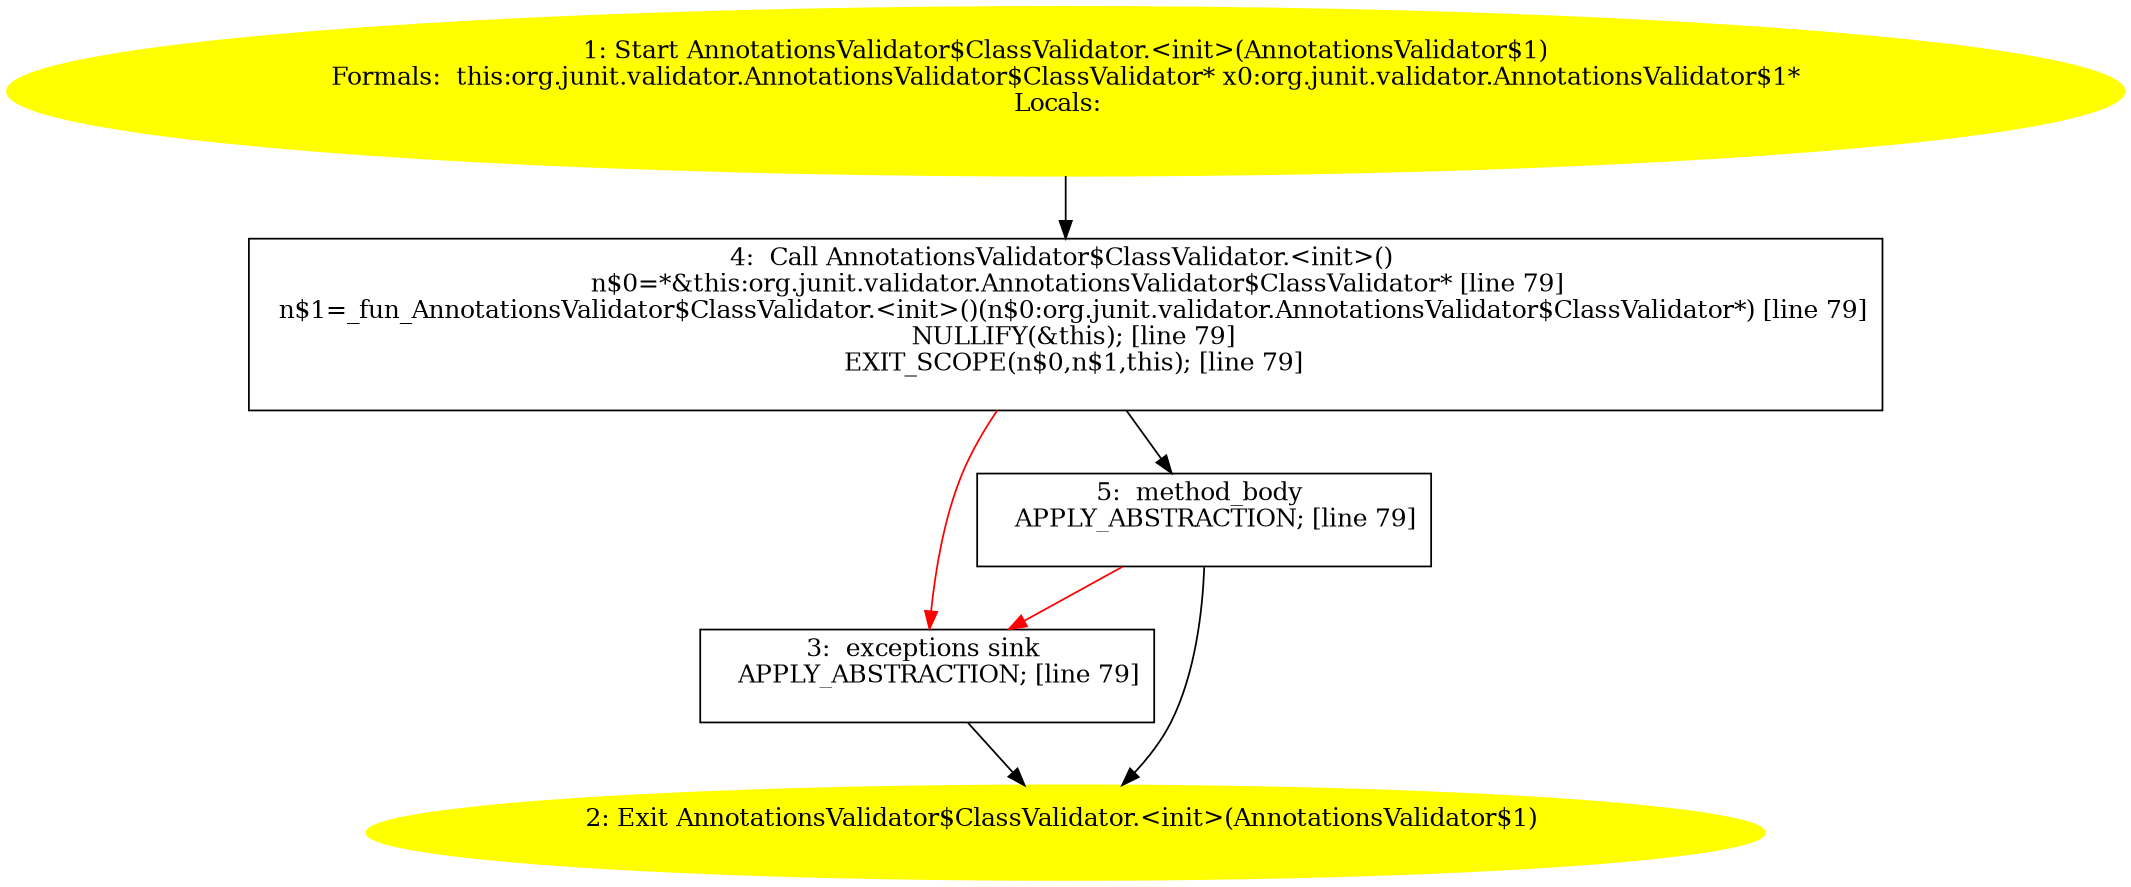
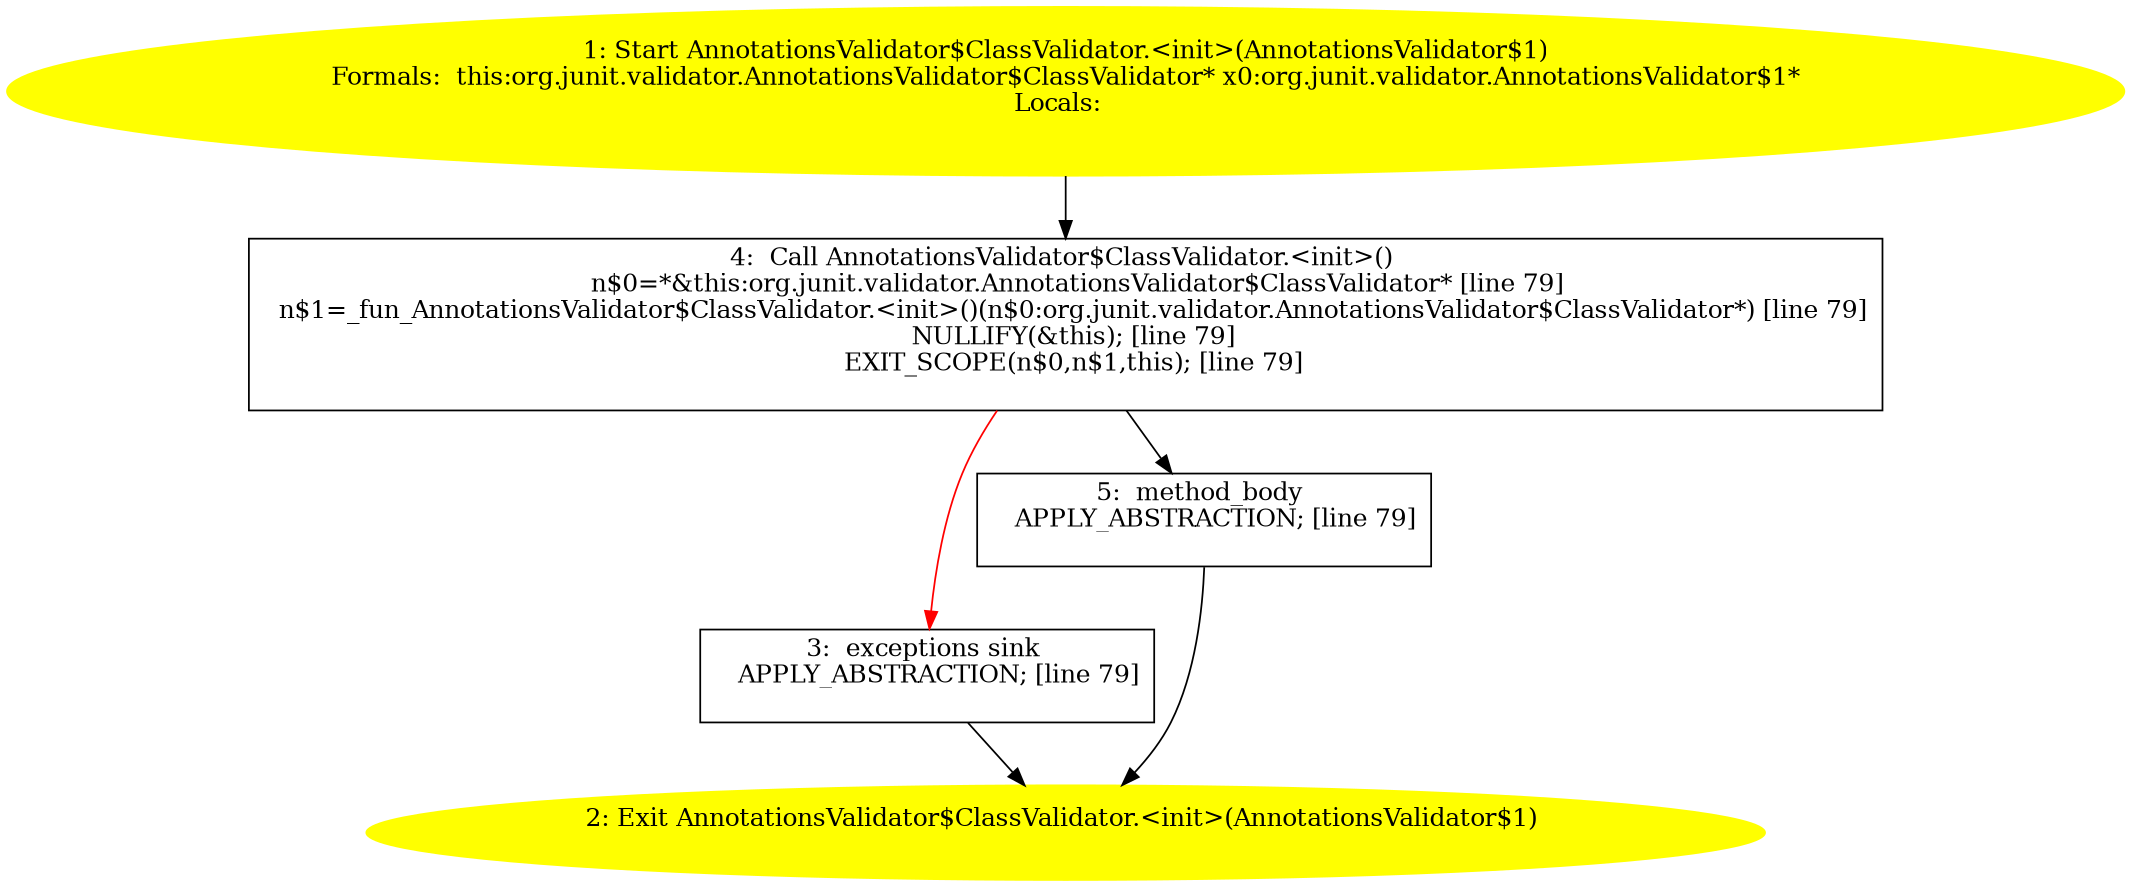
(1073, 594) -> none
